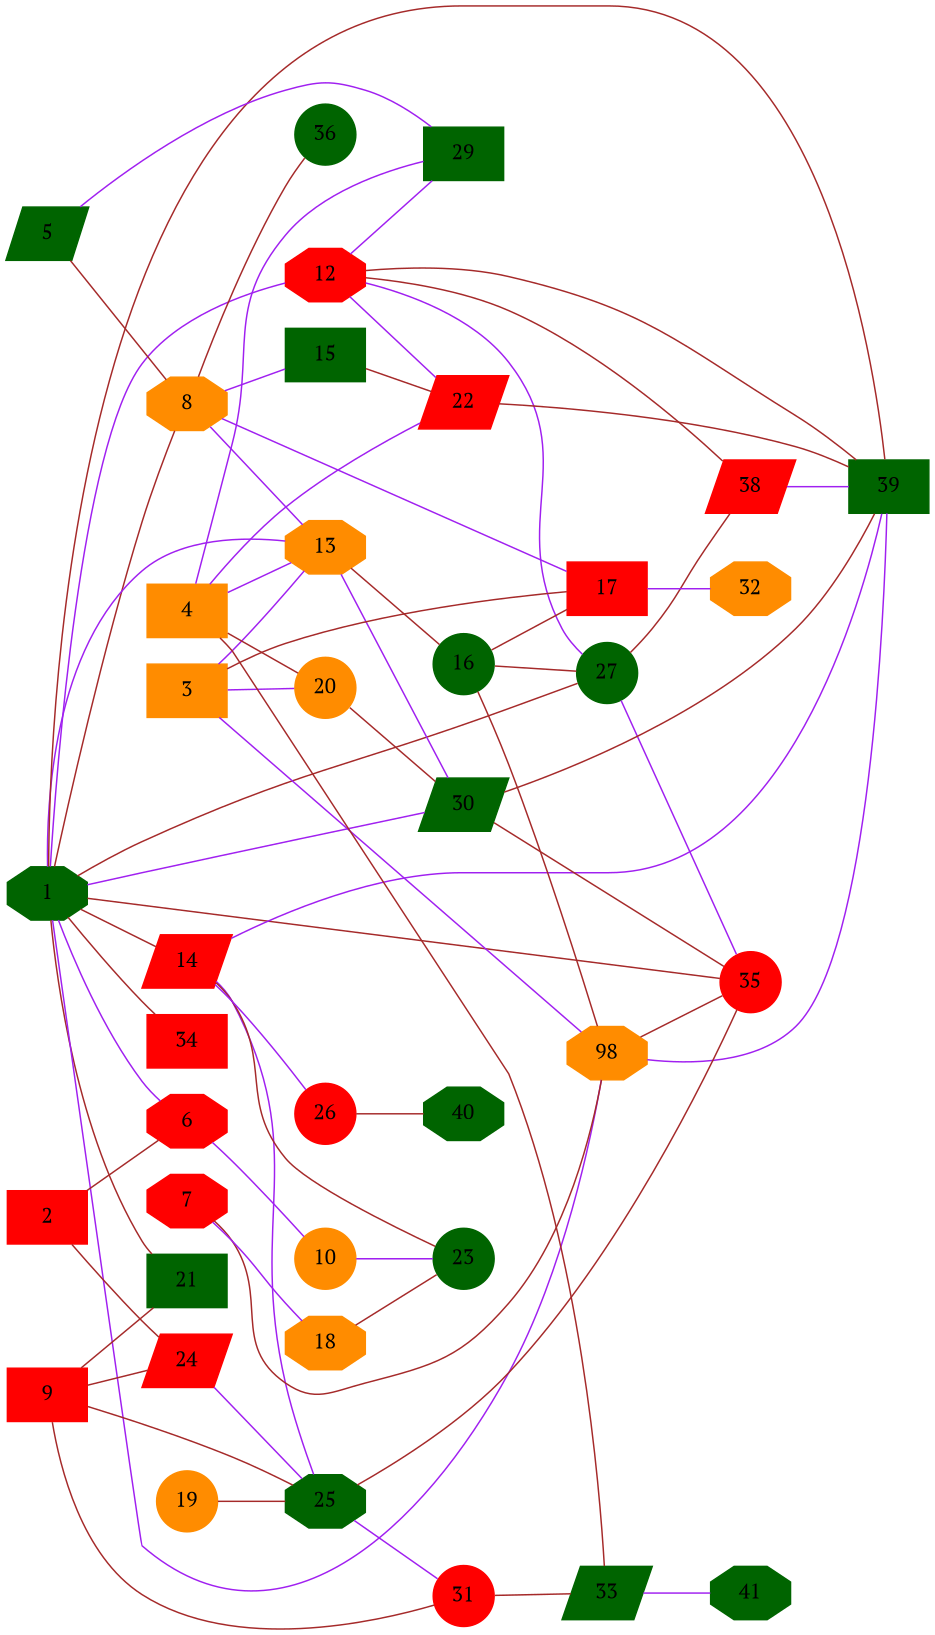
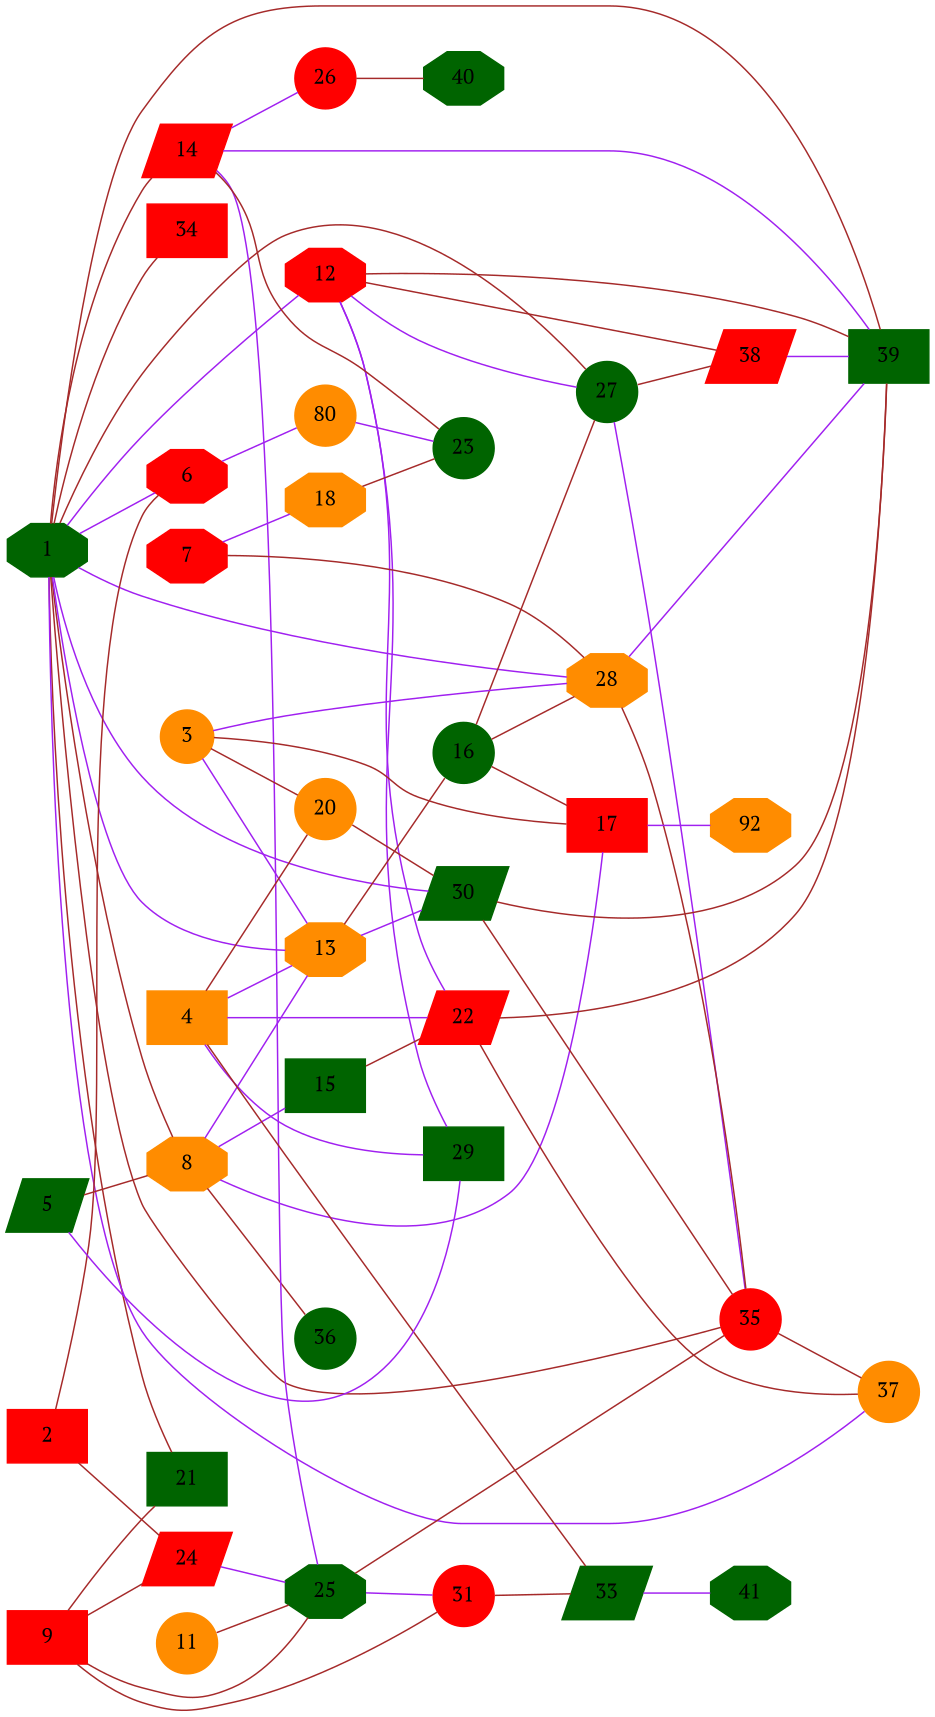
(751, 589) -> (751, 825)
(269, 689) -> (254, 772)
(187, 691) -> (187, 737)
(607, 1053) -> (607, 680)
(325, 1259) -> (325, 416)
none -> (889, 1392)
(187, 1501) -> (187, 1643)
